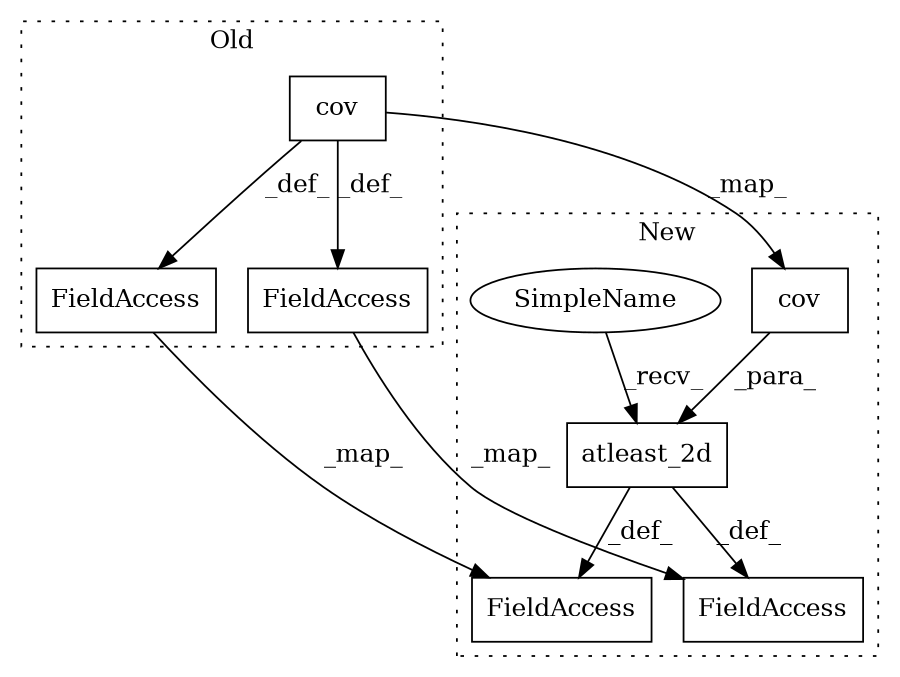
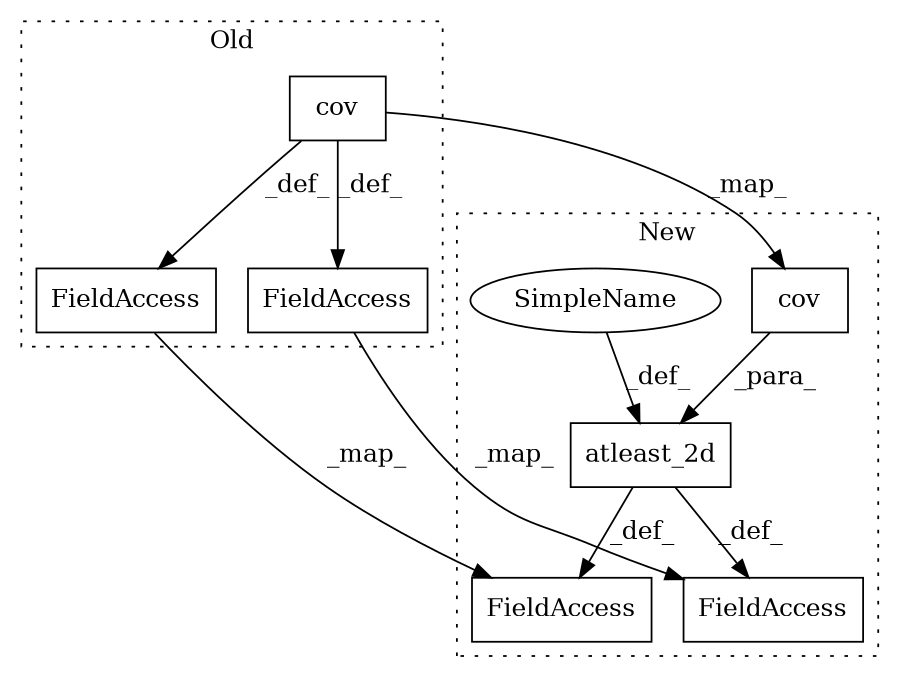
(664, 378) -> (659, 378)
